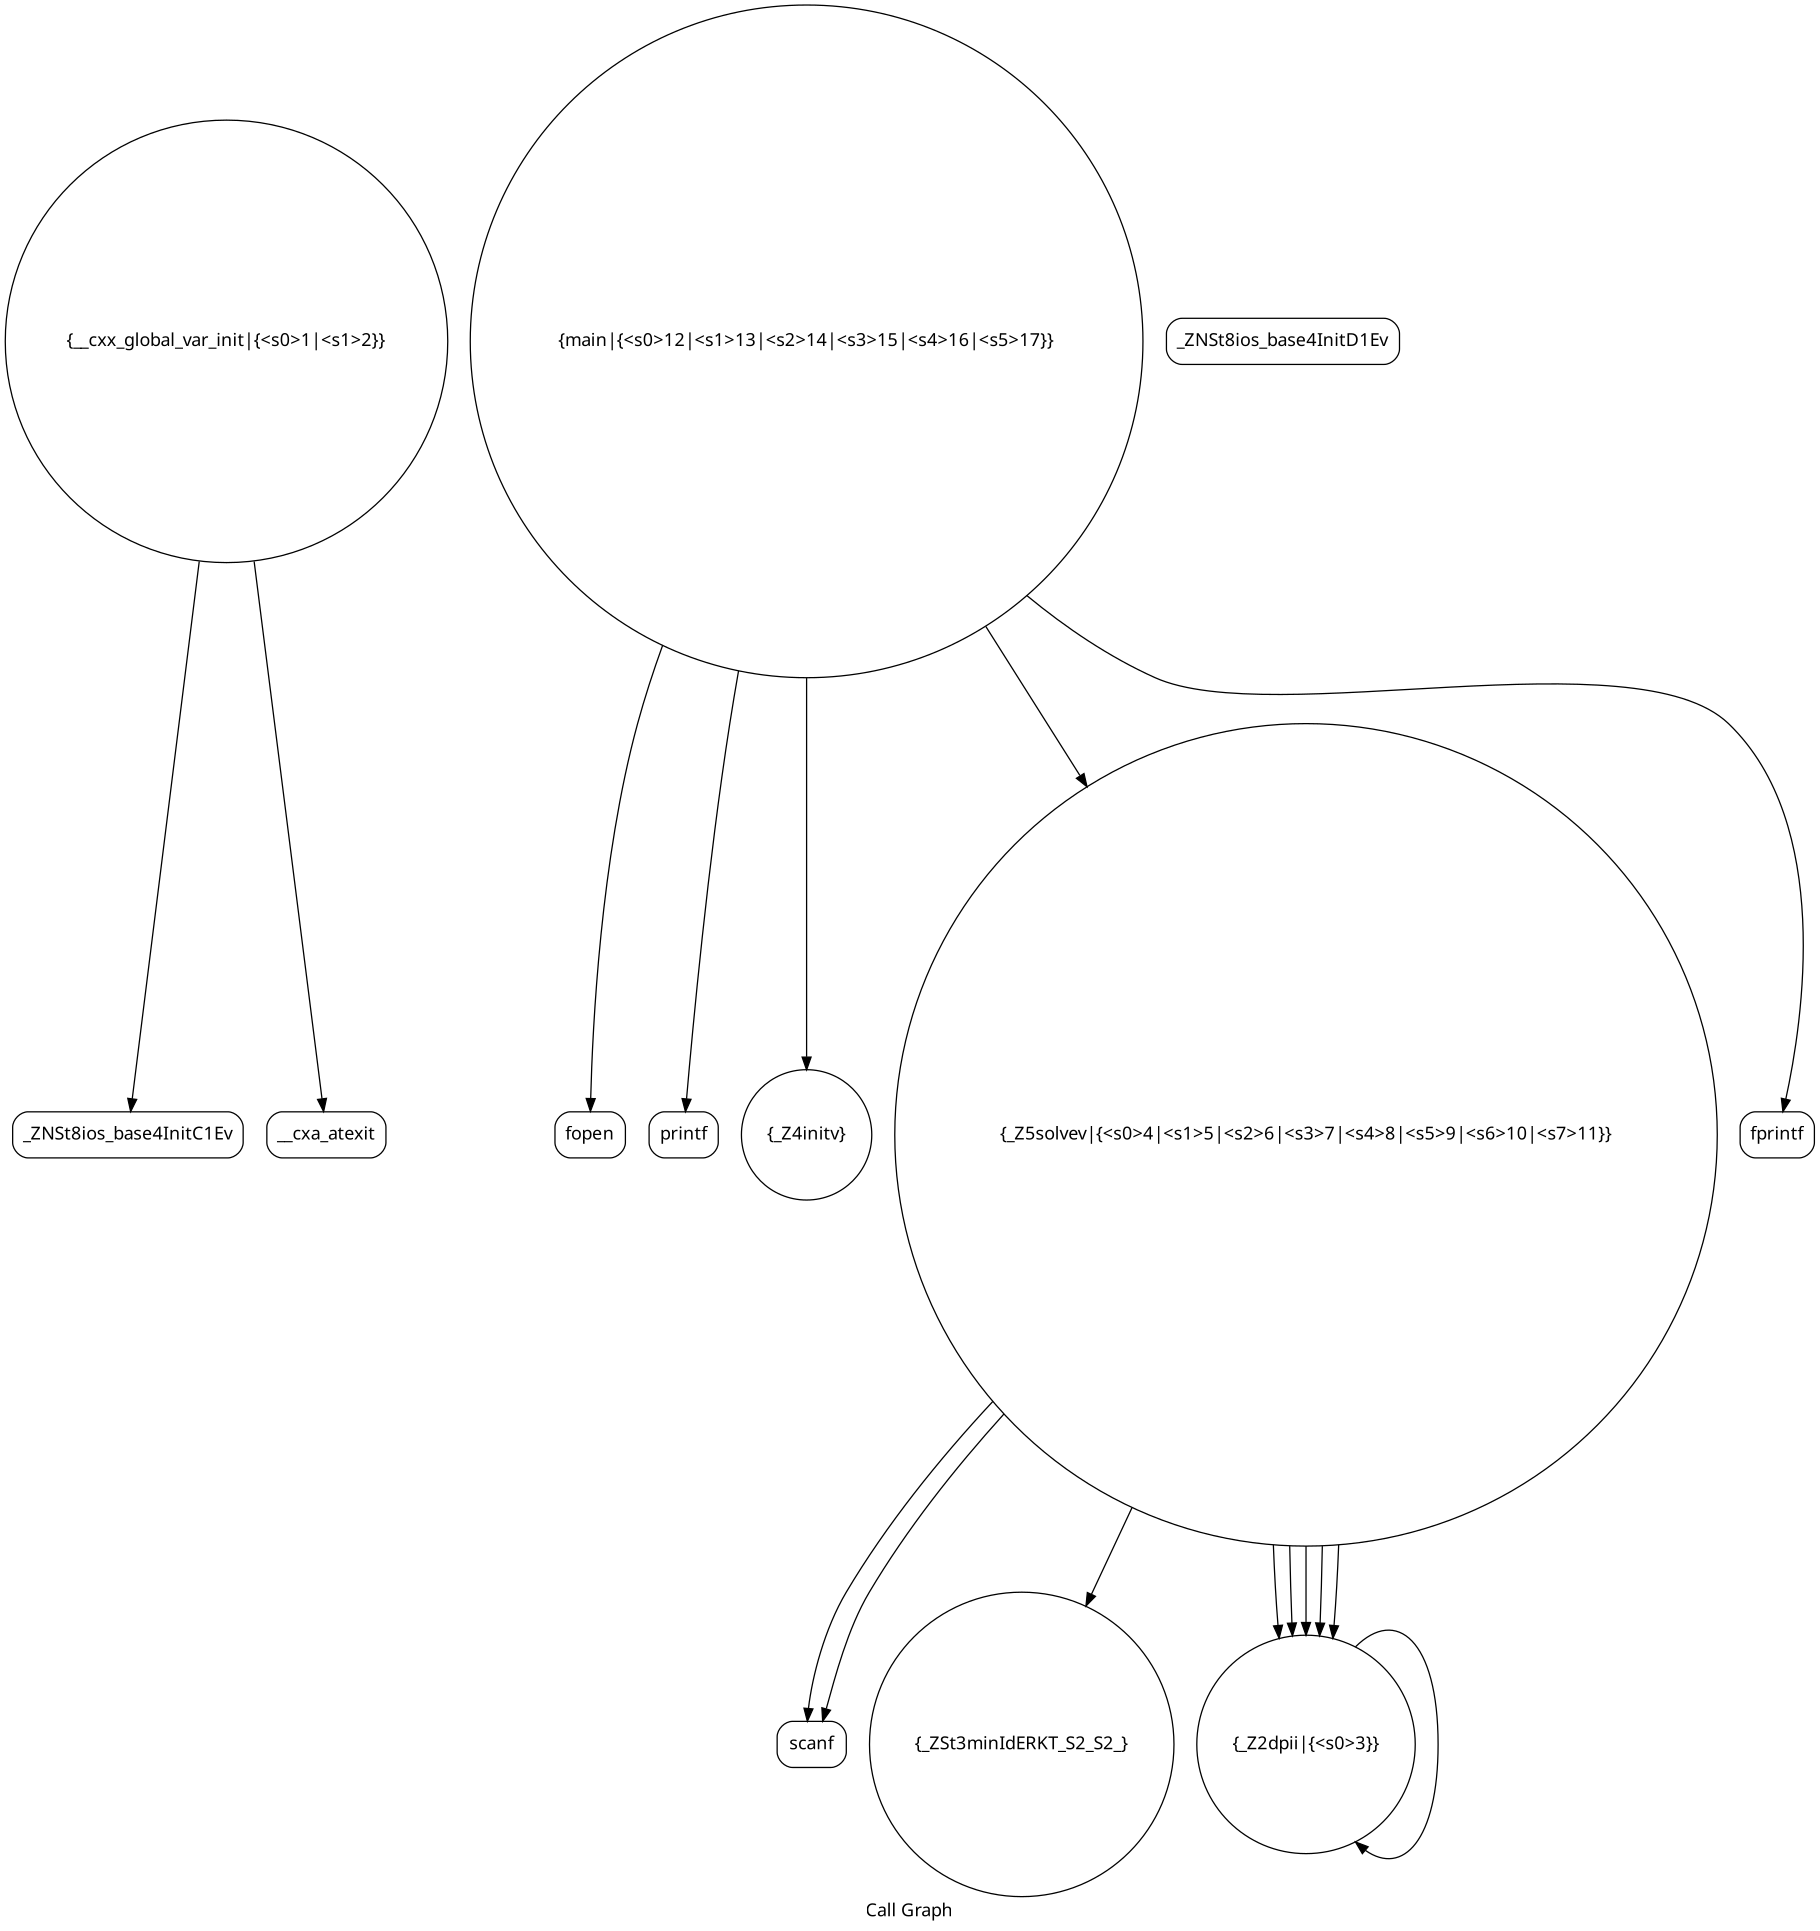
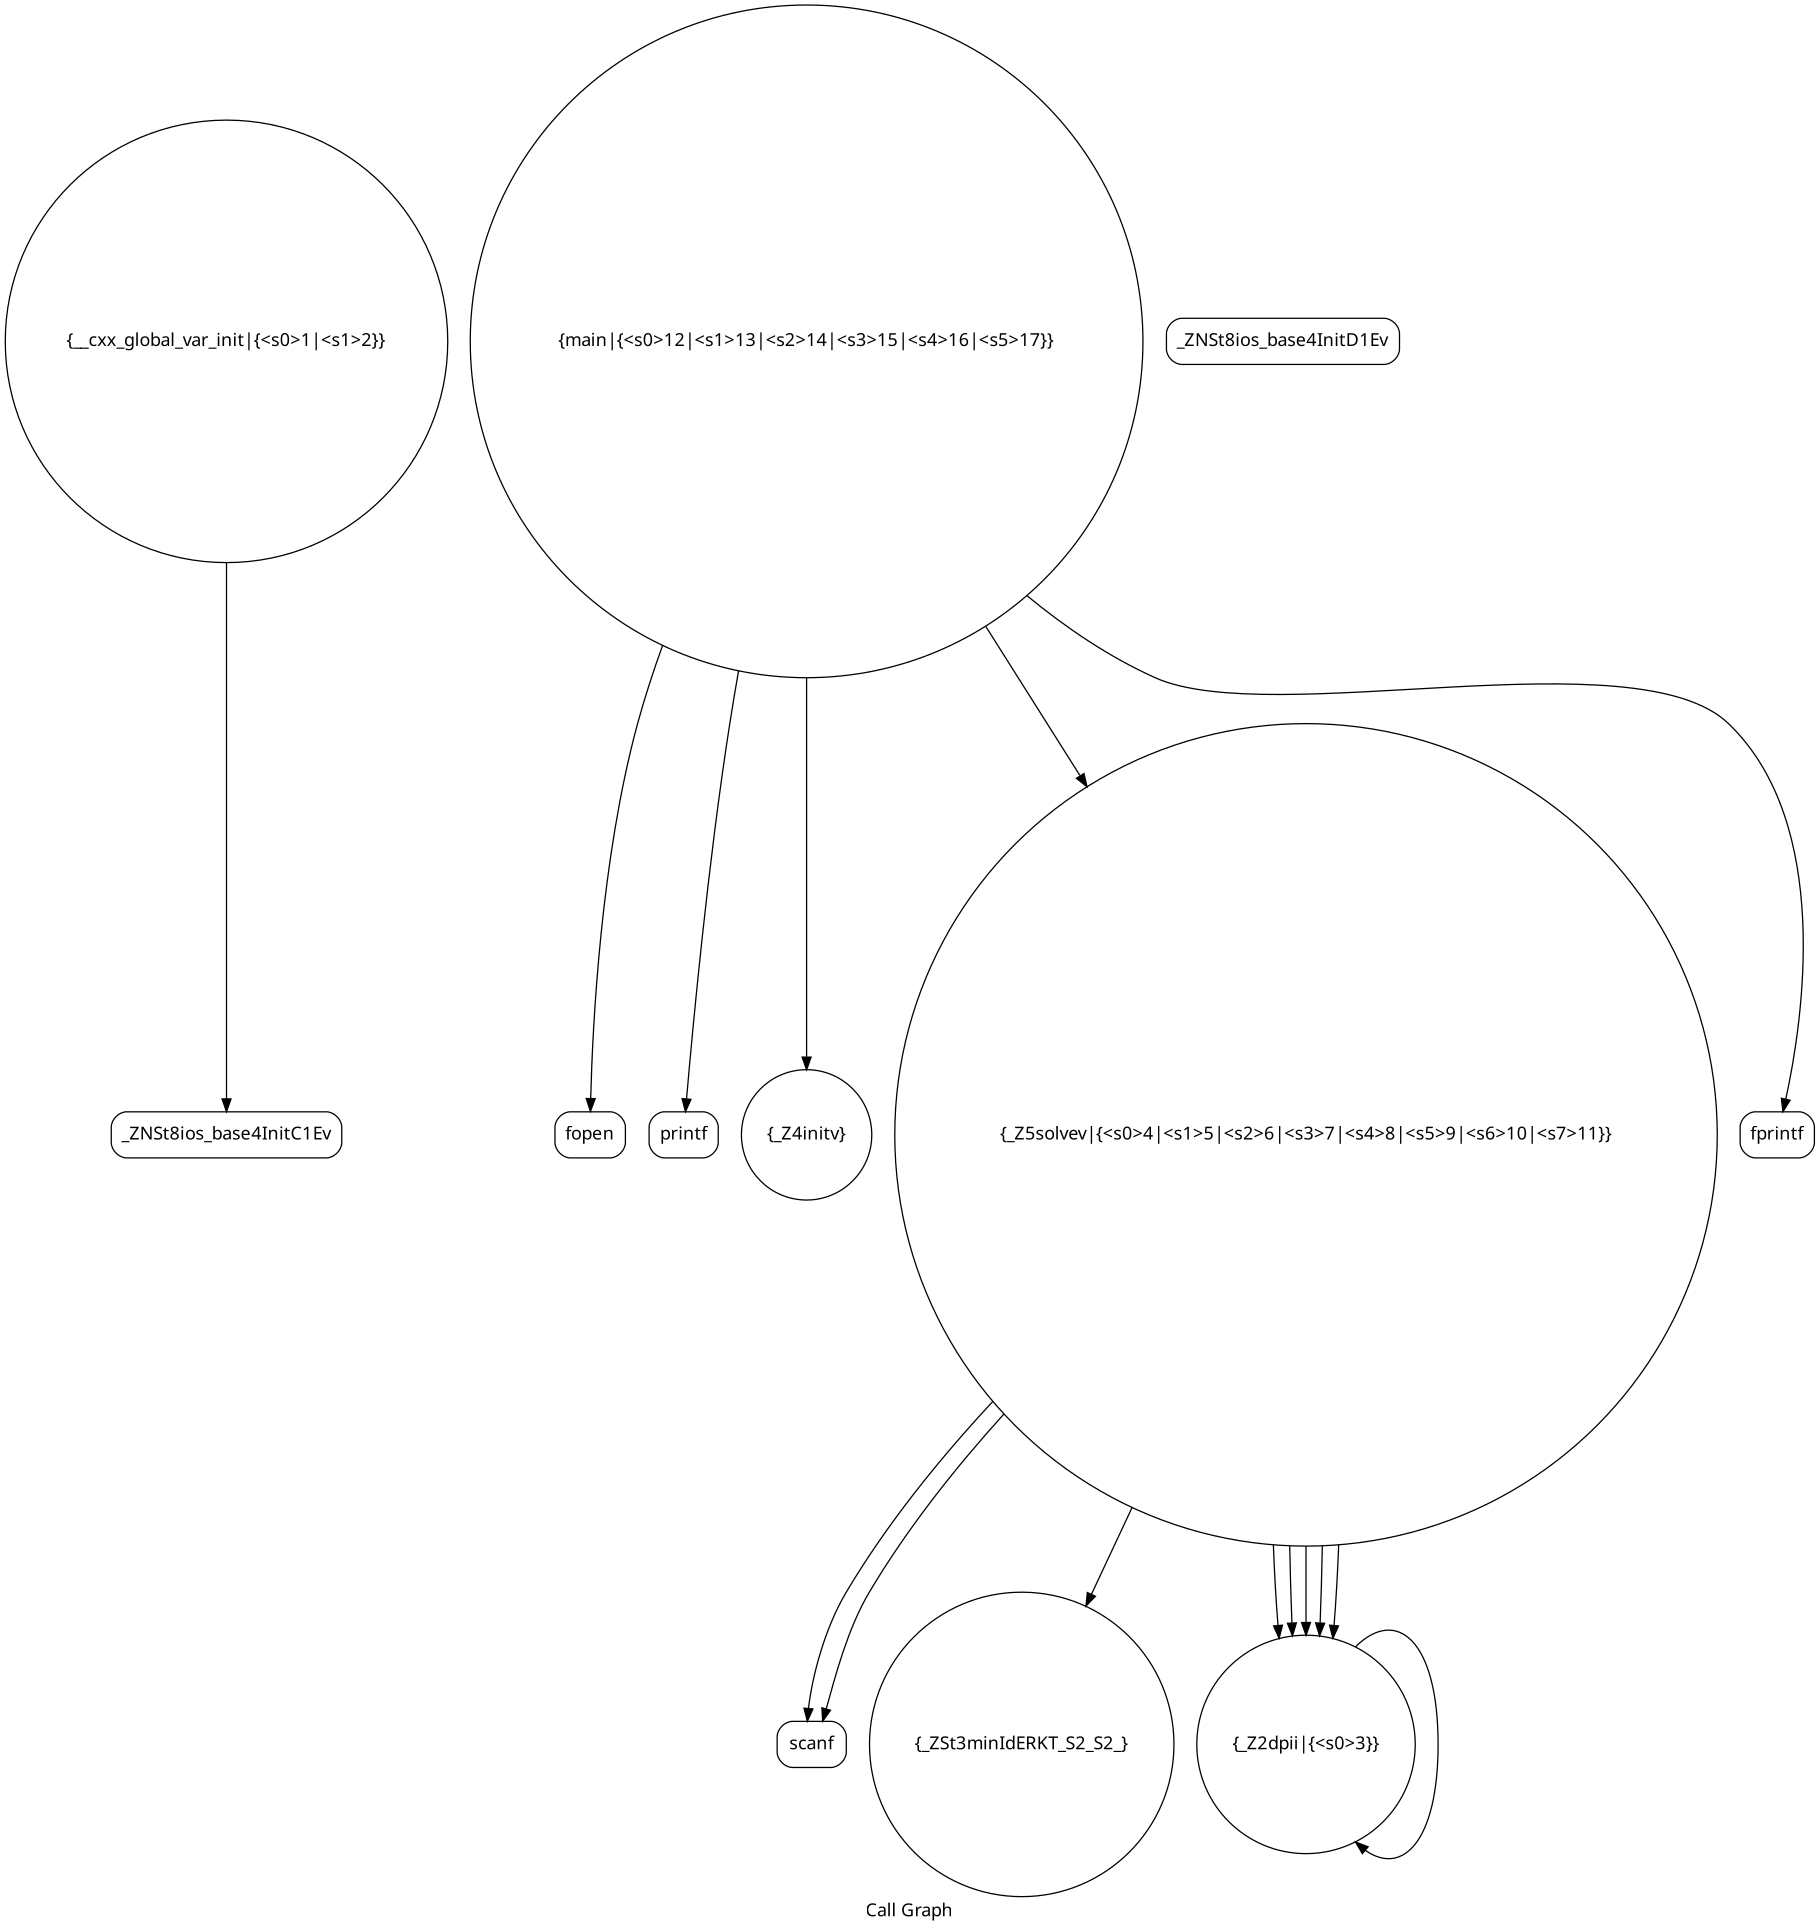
(326, 1135) -> none
